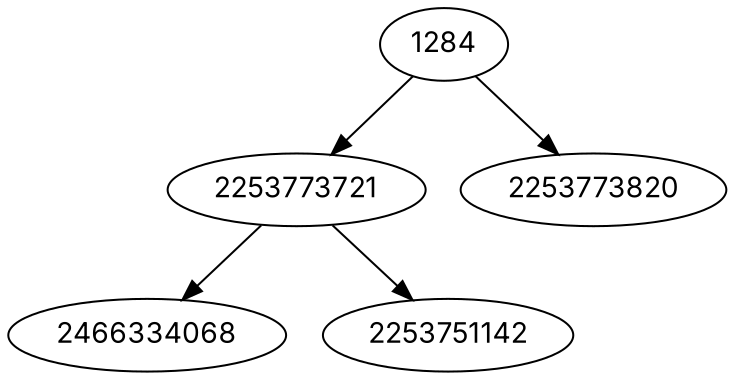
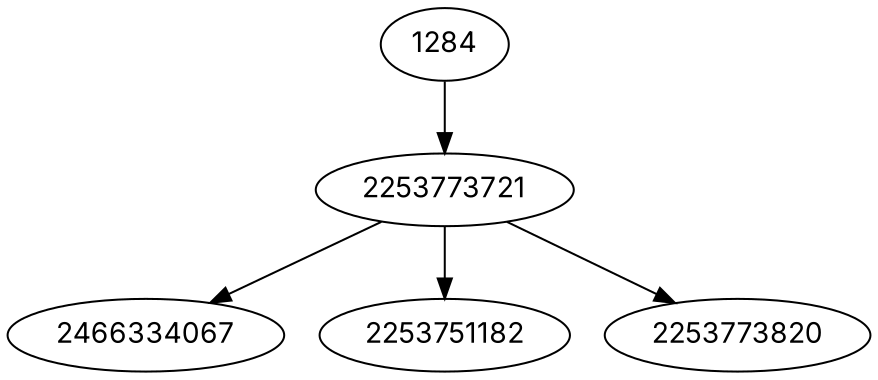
(510, 108) -> (582, 258)
(147, 335) -> (146, 335)
(448, 335) -> (445, 335)
